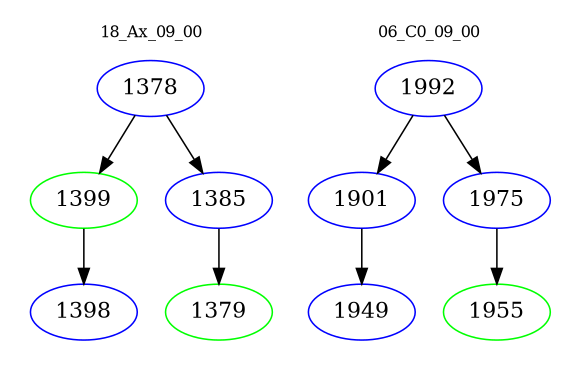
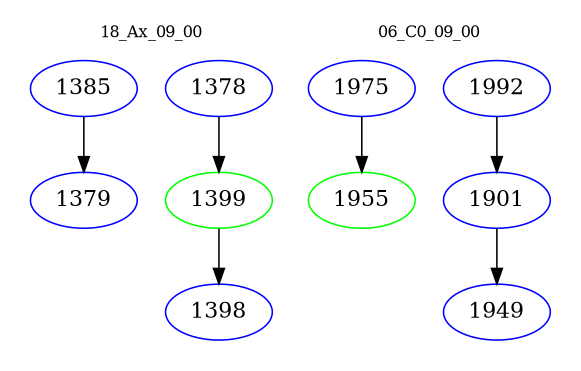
(180, 137) -> none
(458, 137) -> none
(219, 312) -> (84, 200)
